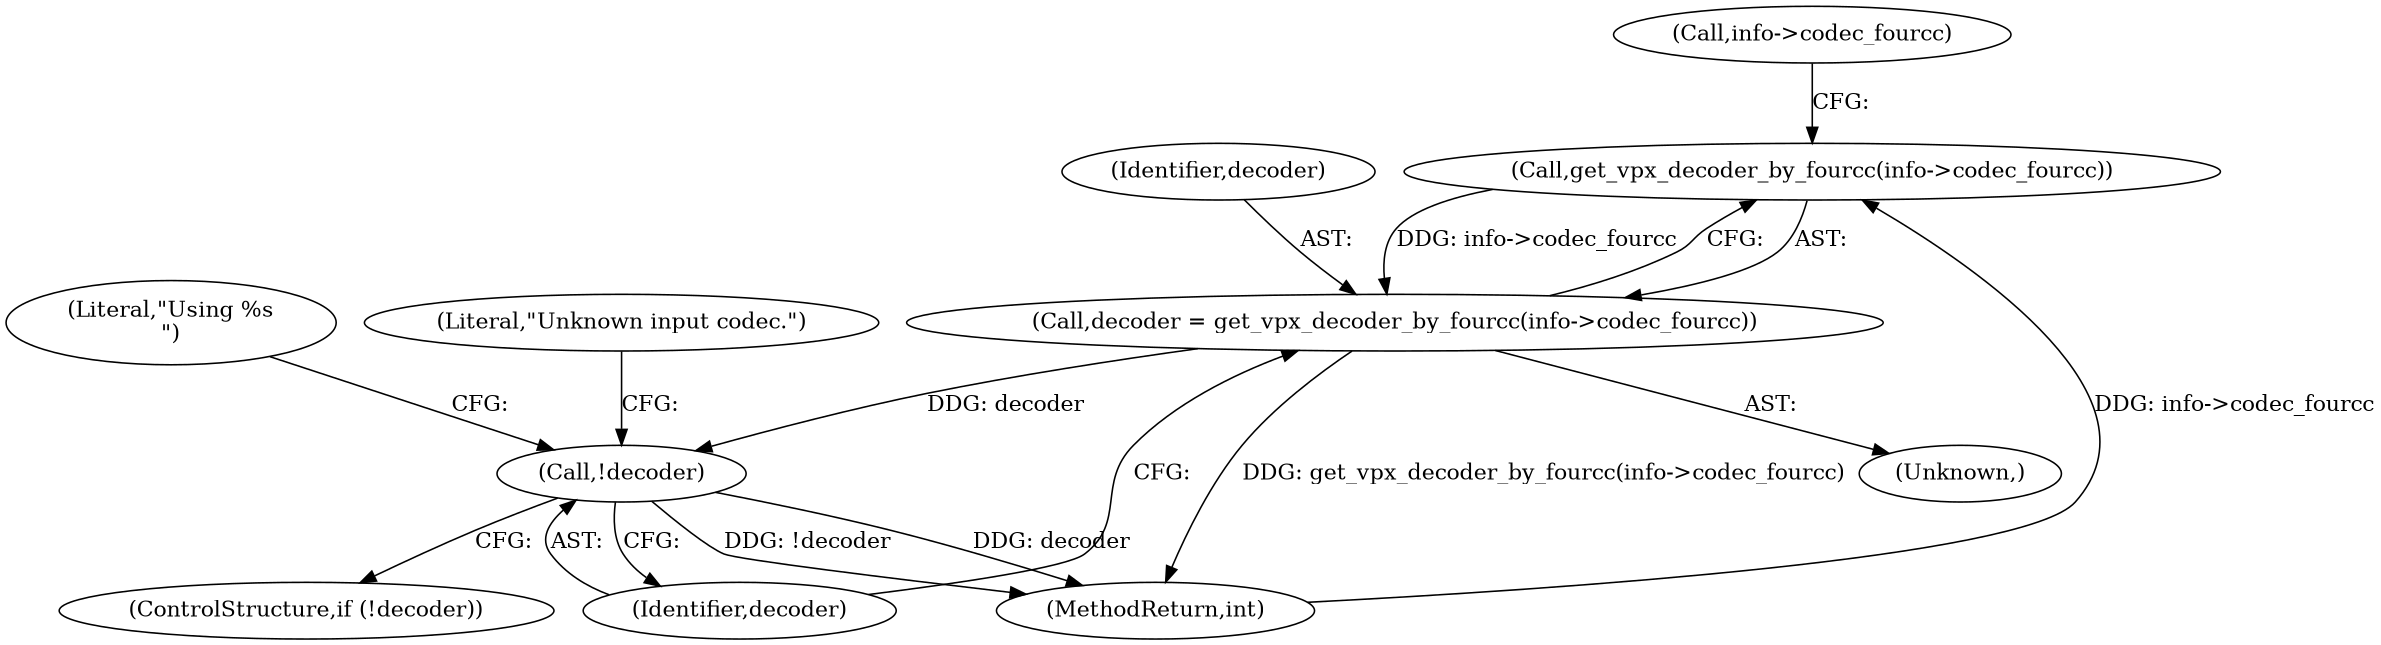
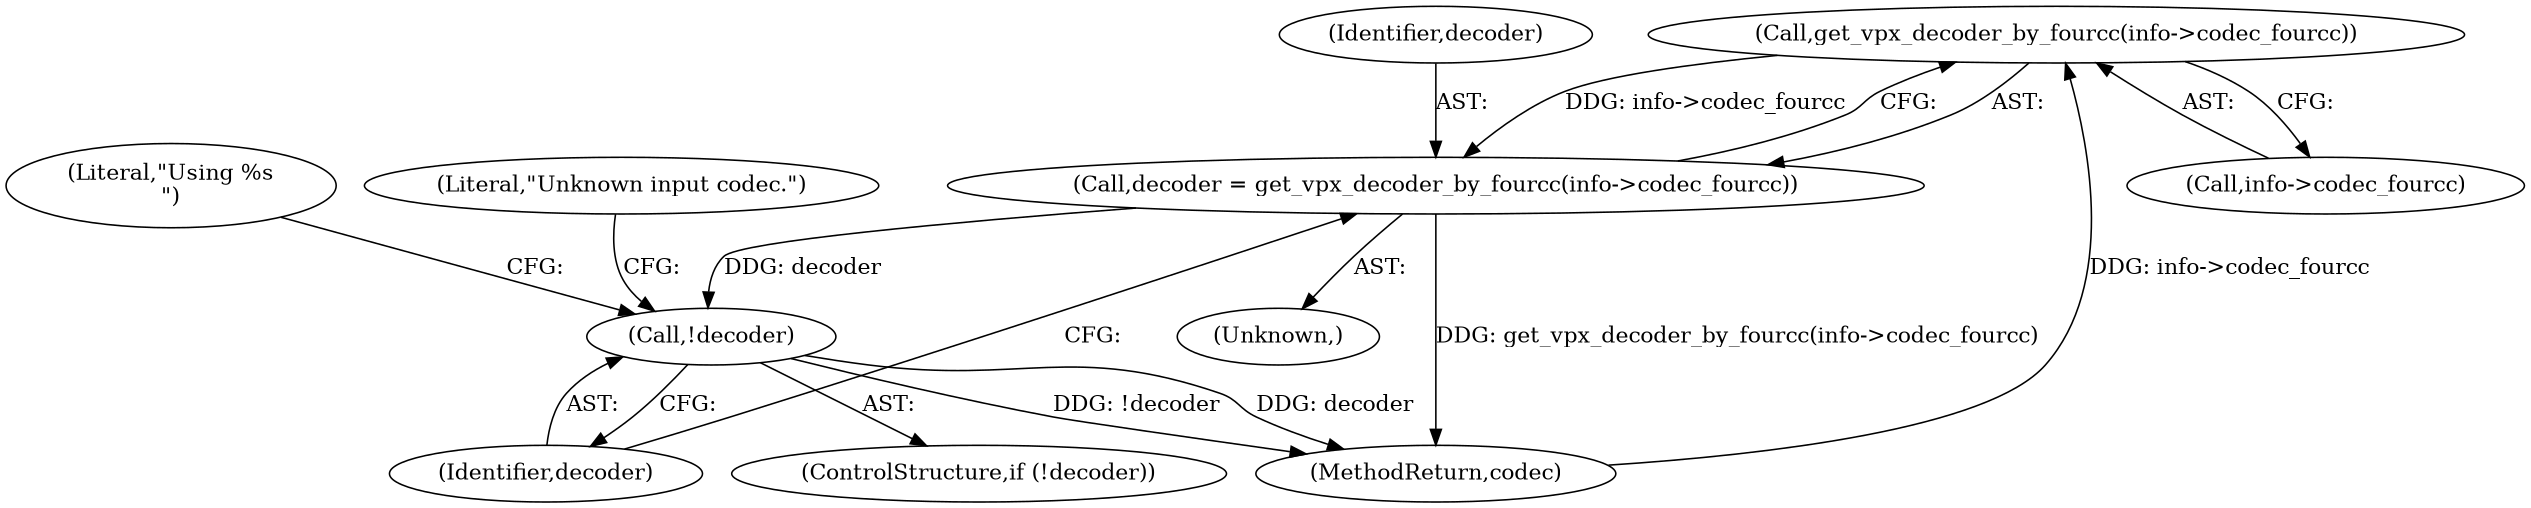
none -> (2250, 92)
(1845, 103) -> (2212, 103)
(507, 542) -> (892, 405)
(1155, 611) -> (1436, 474)
